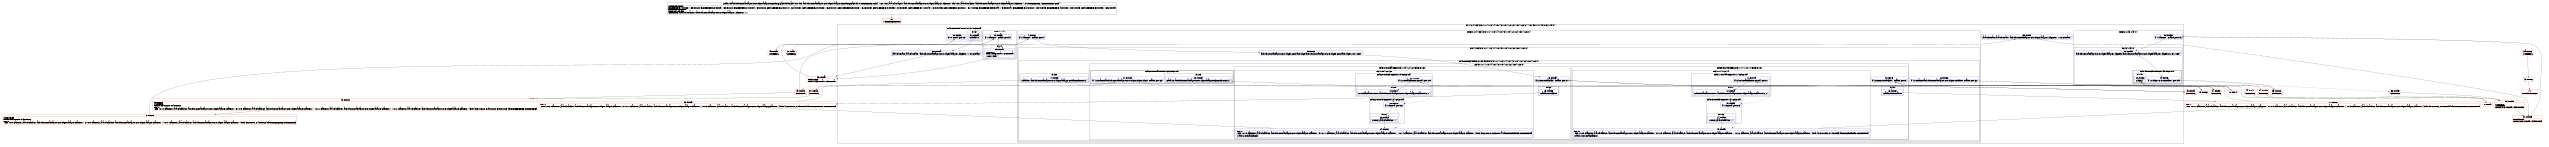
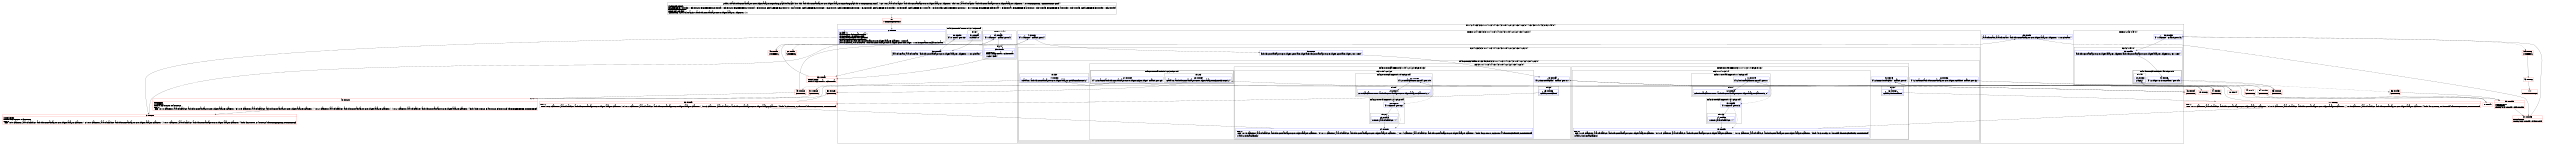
none -> (892, 37)
none -> (831, 92)
(2500, 104) -> (2501, 104)
